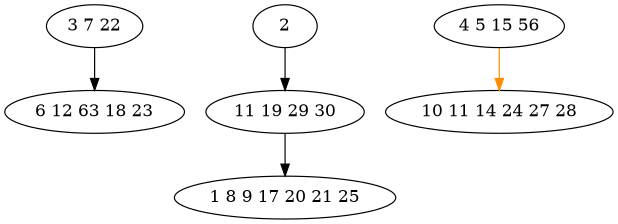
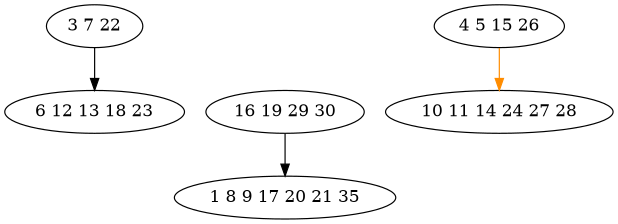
(285, 26) -> none
(499, 26) -> (499, 26)
(95, 112) -> (95, 112)
(285, 112) -> (285, 112)
(285, 198) -> (285, 198)
